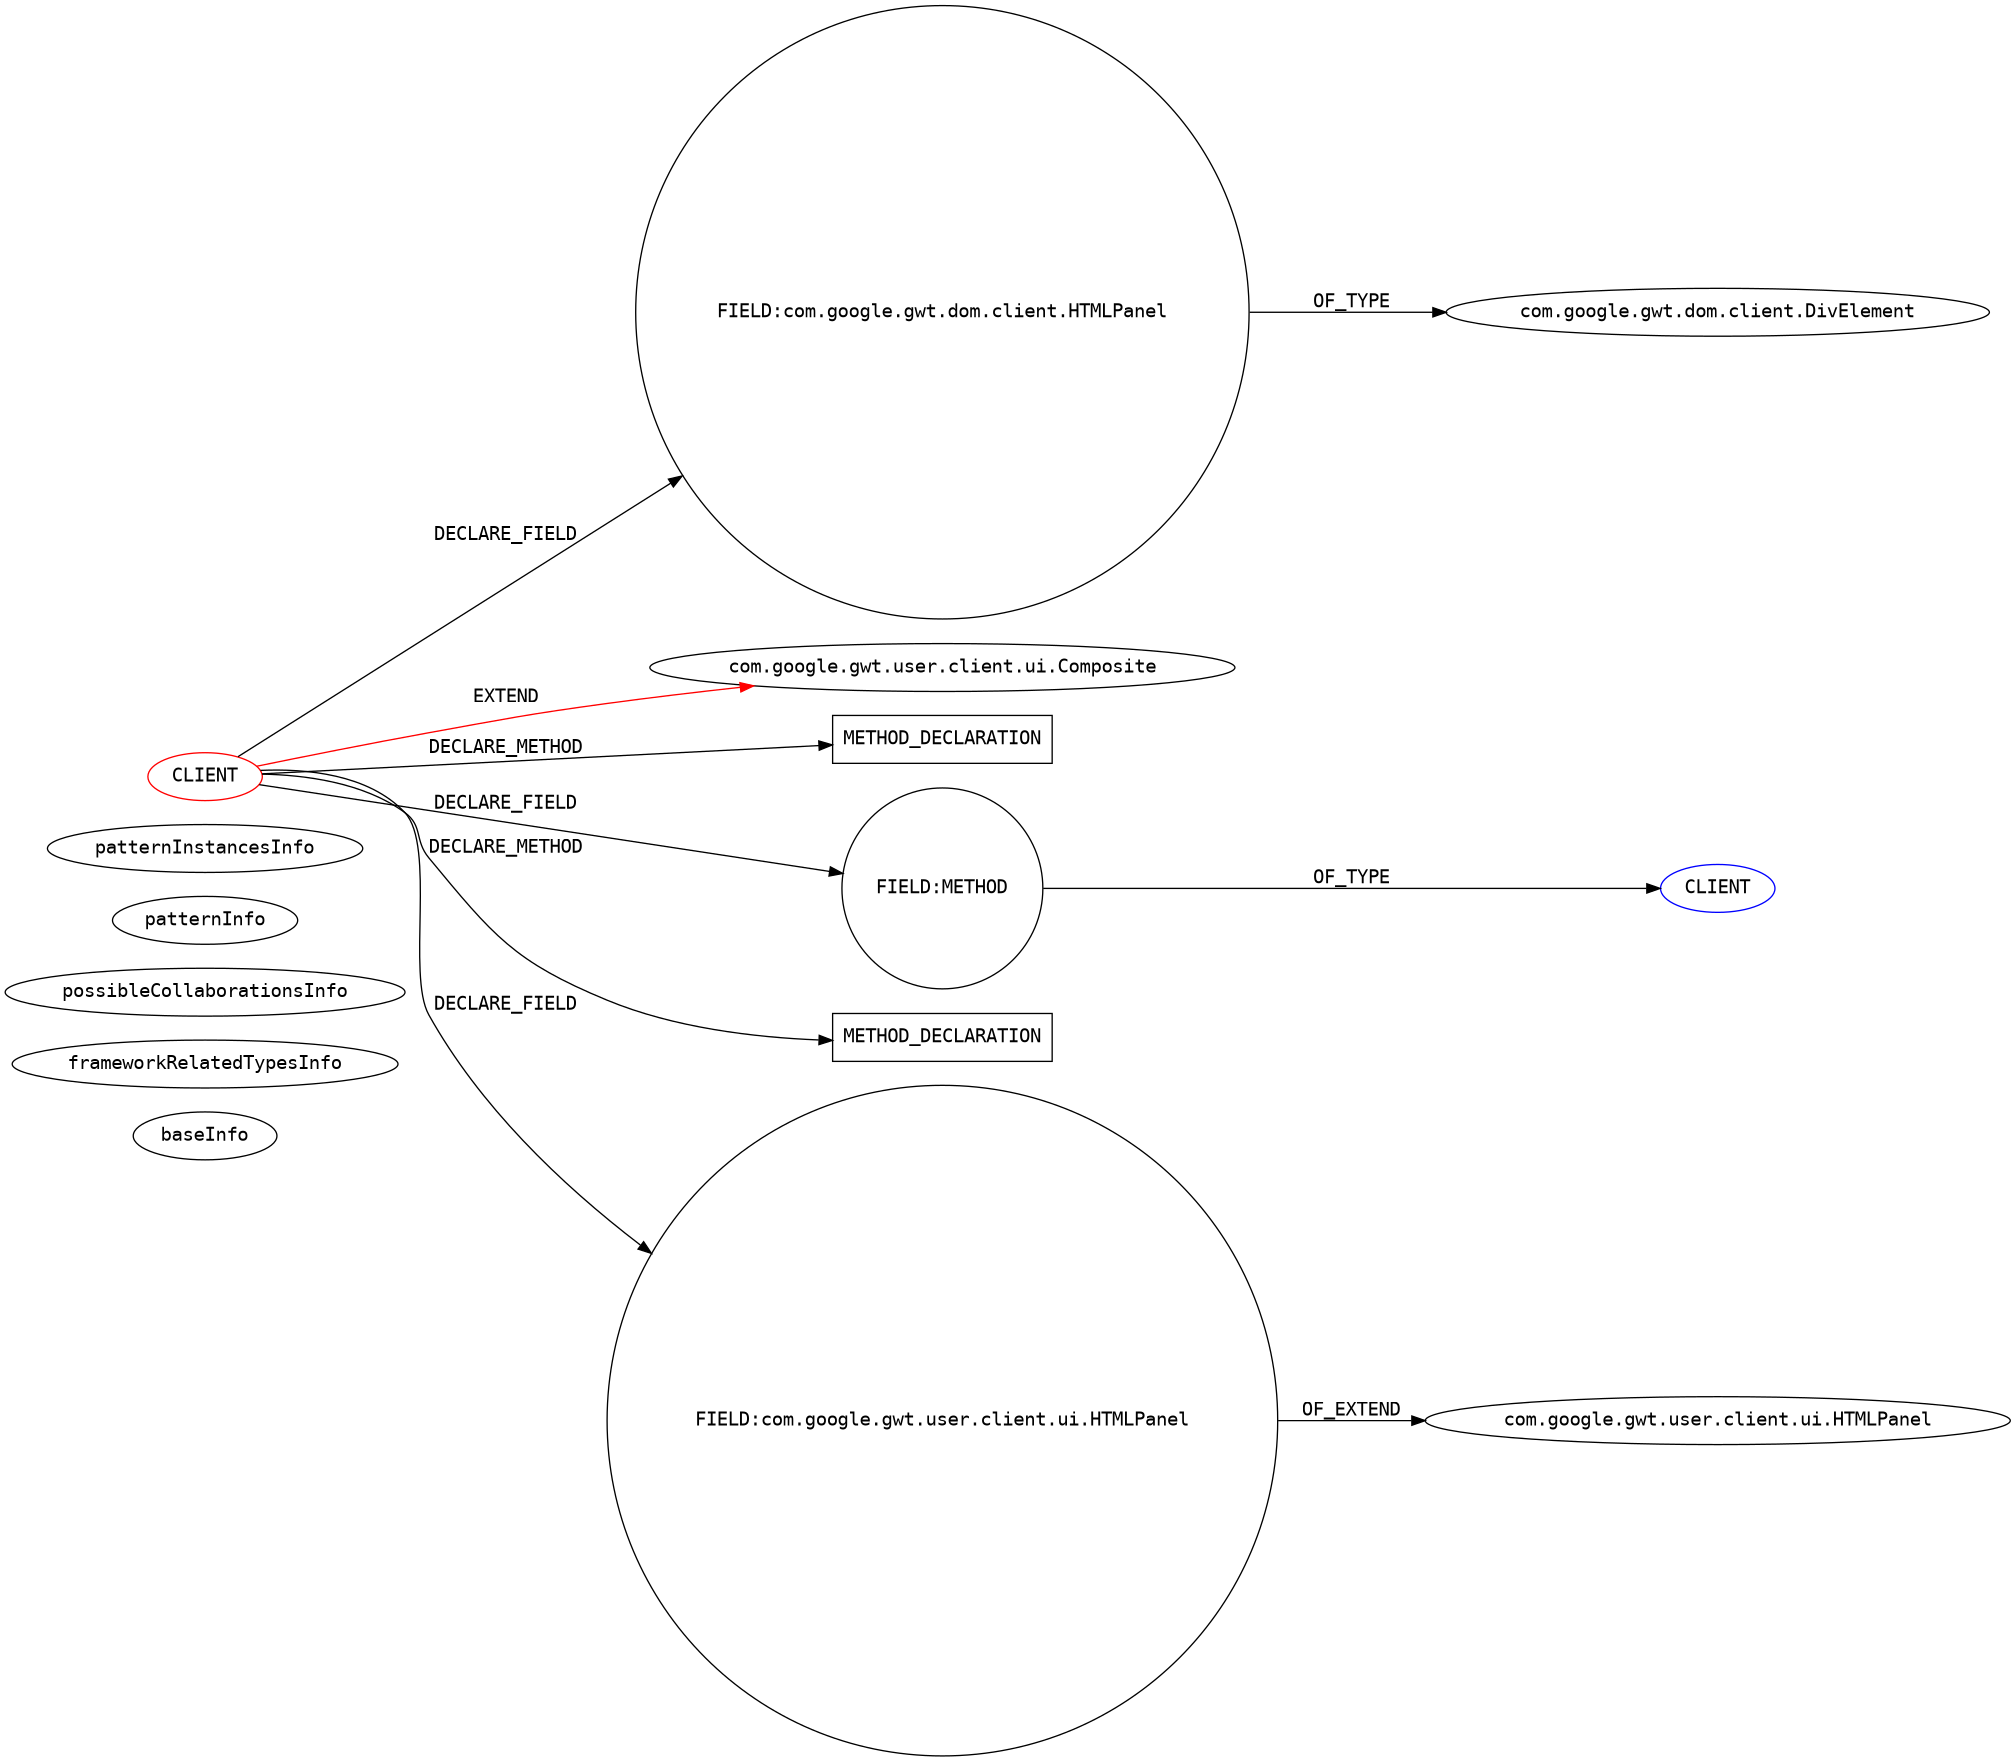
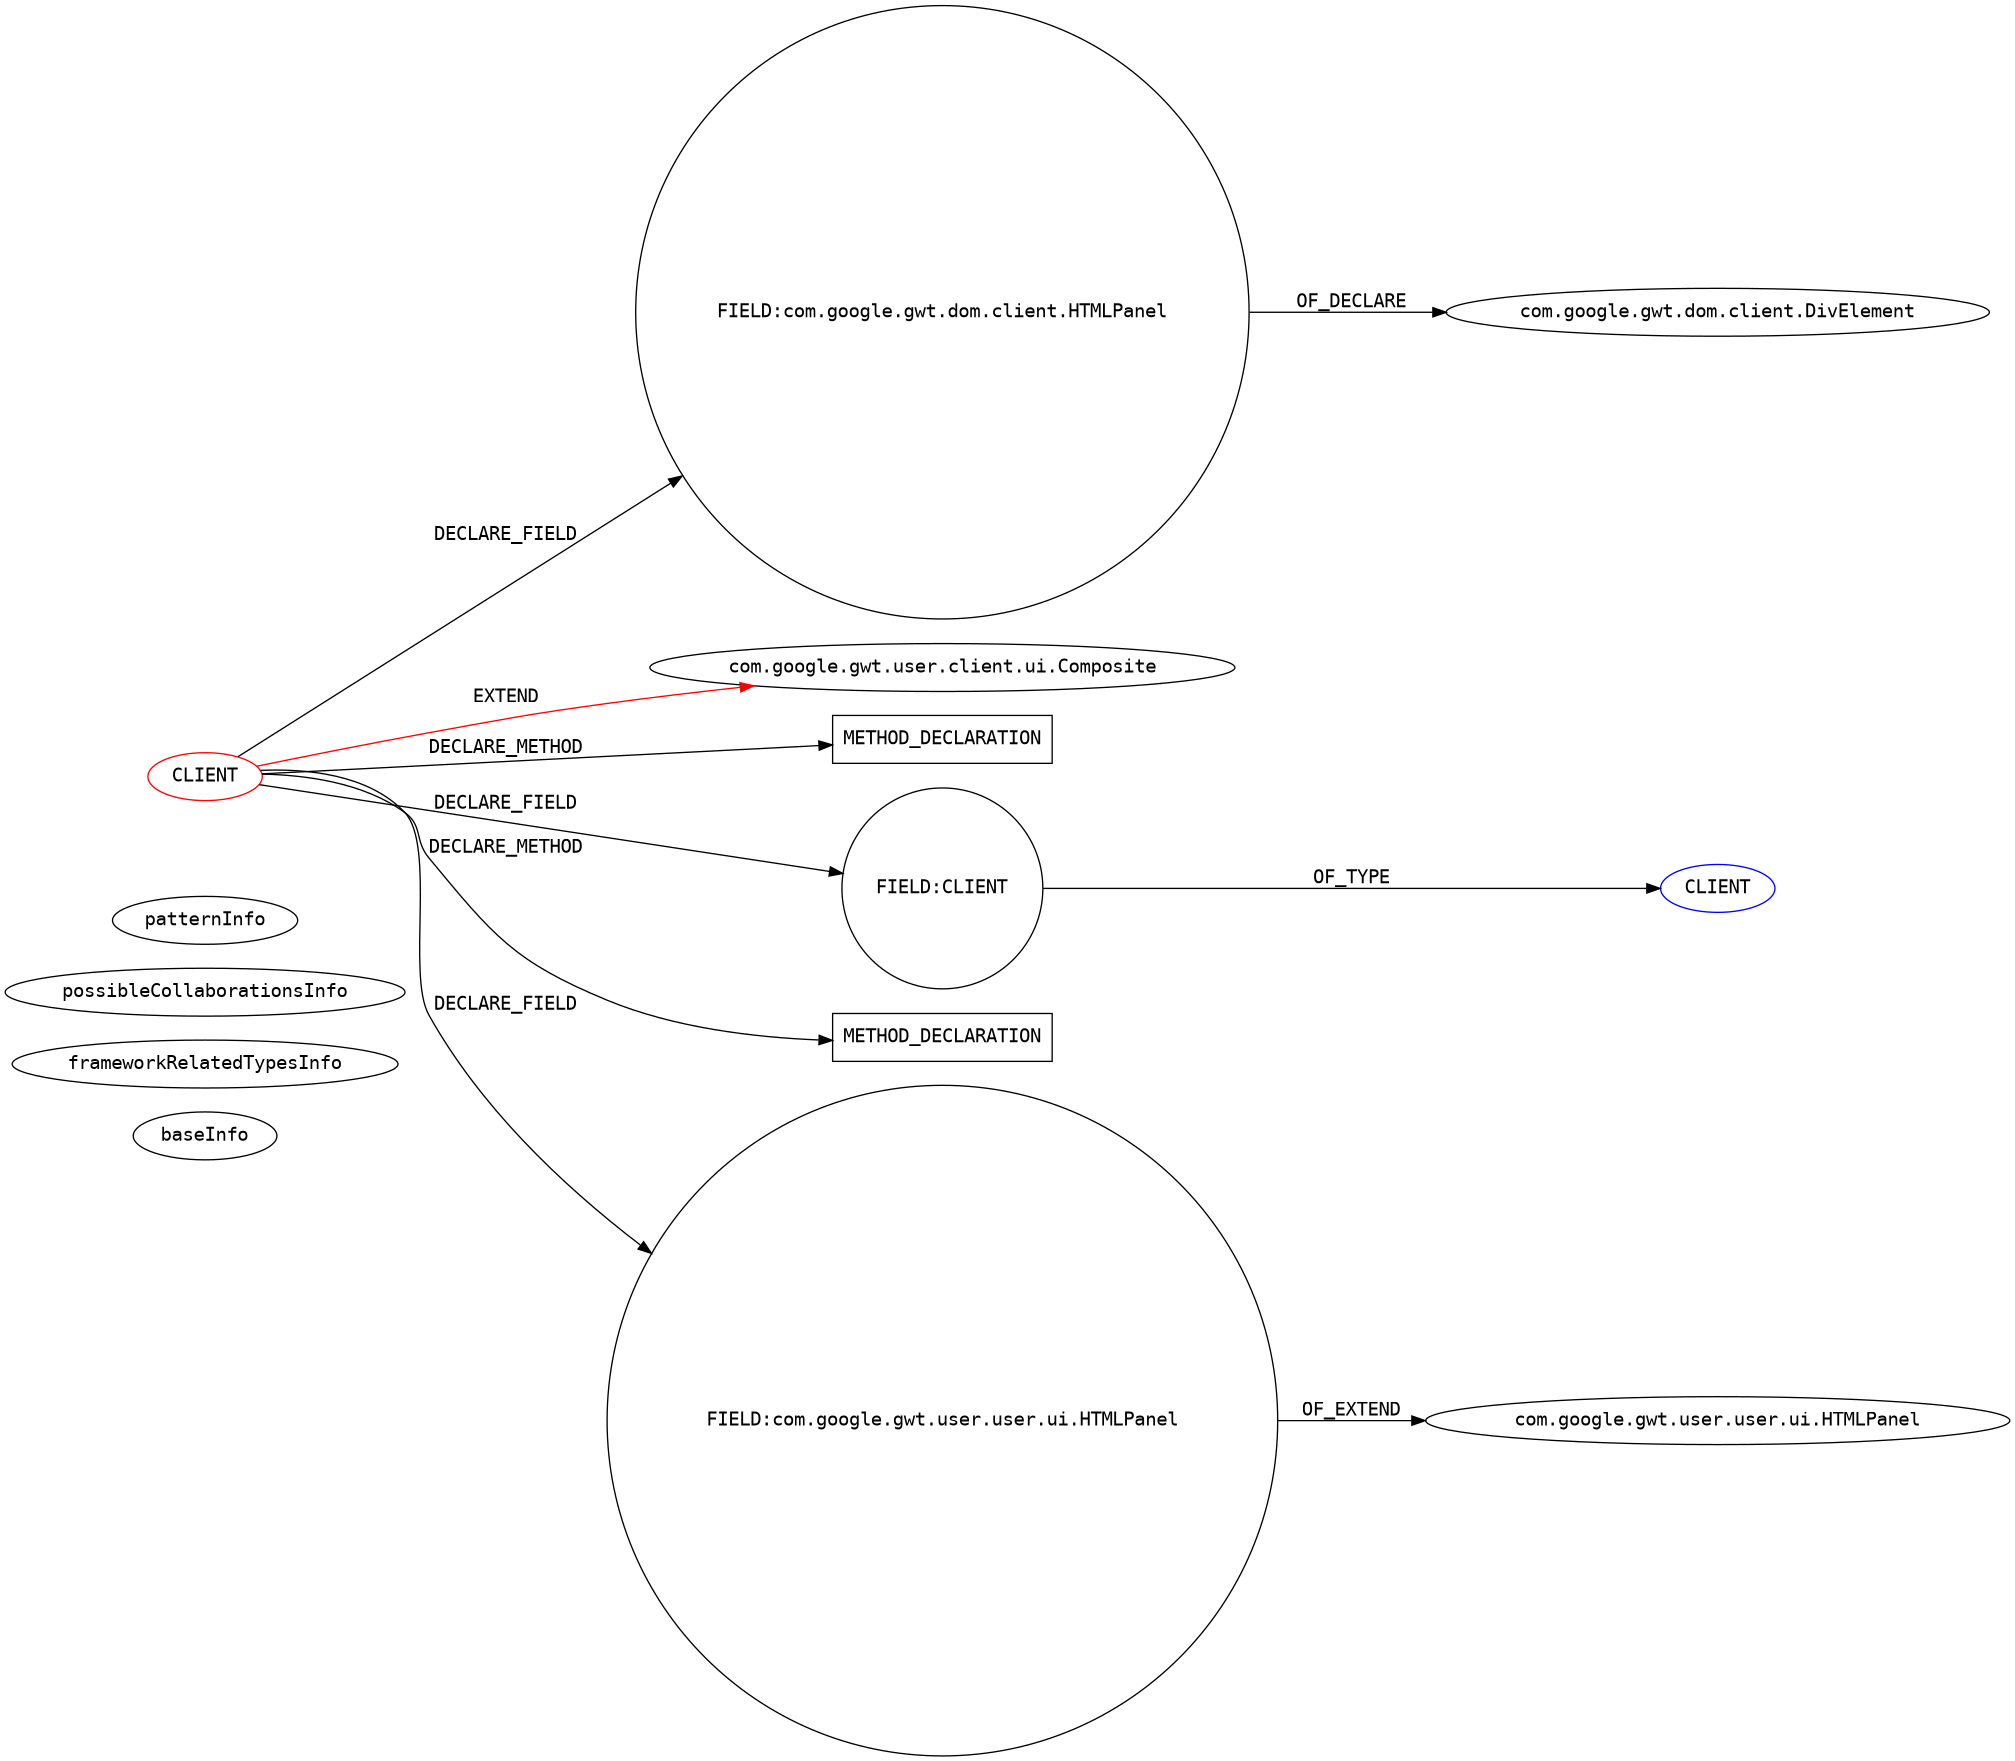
(1352, 302) -> (1352, 302)
(205, 848) -> none
(942, 888) -> (942, 888)
(942, 1421) -> (942, 1421)
(1718, 1421) -> (1718, 1421)
